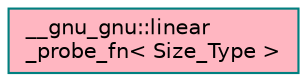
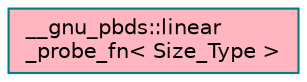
(154, 41) -> (154, 41)
